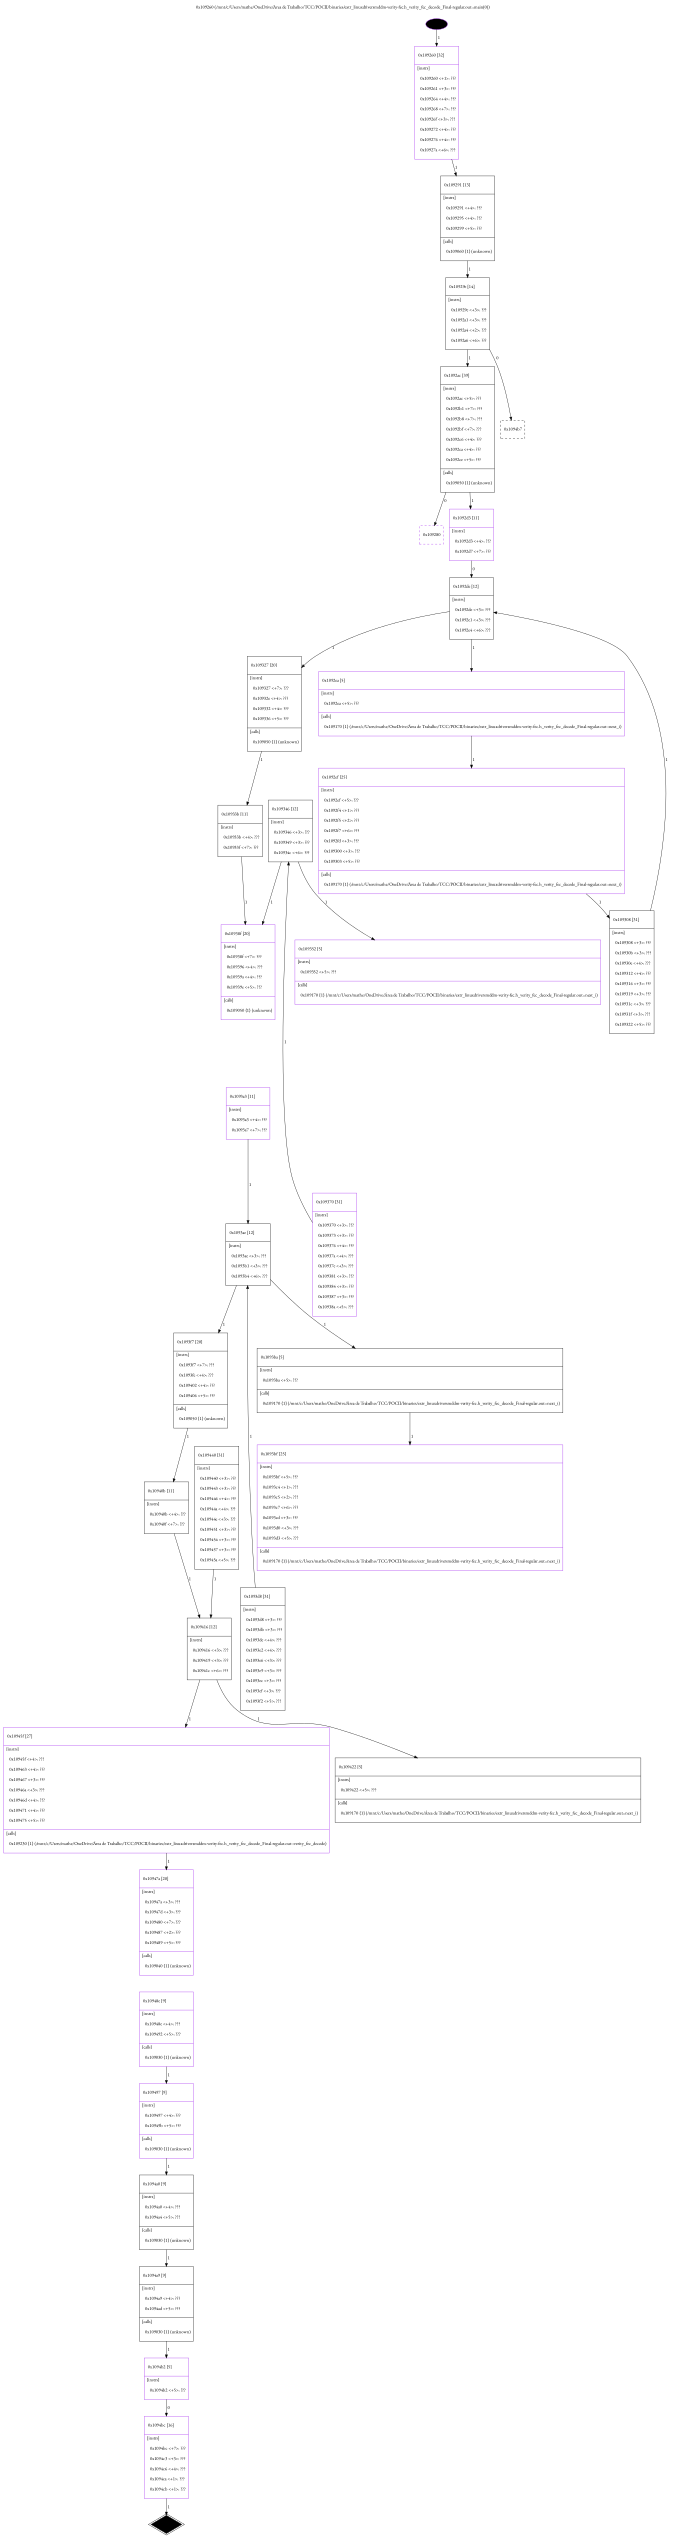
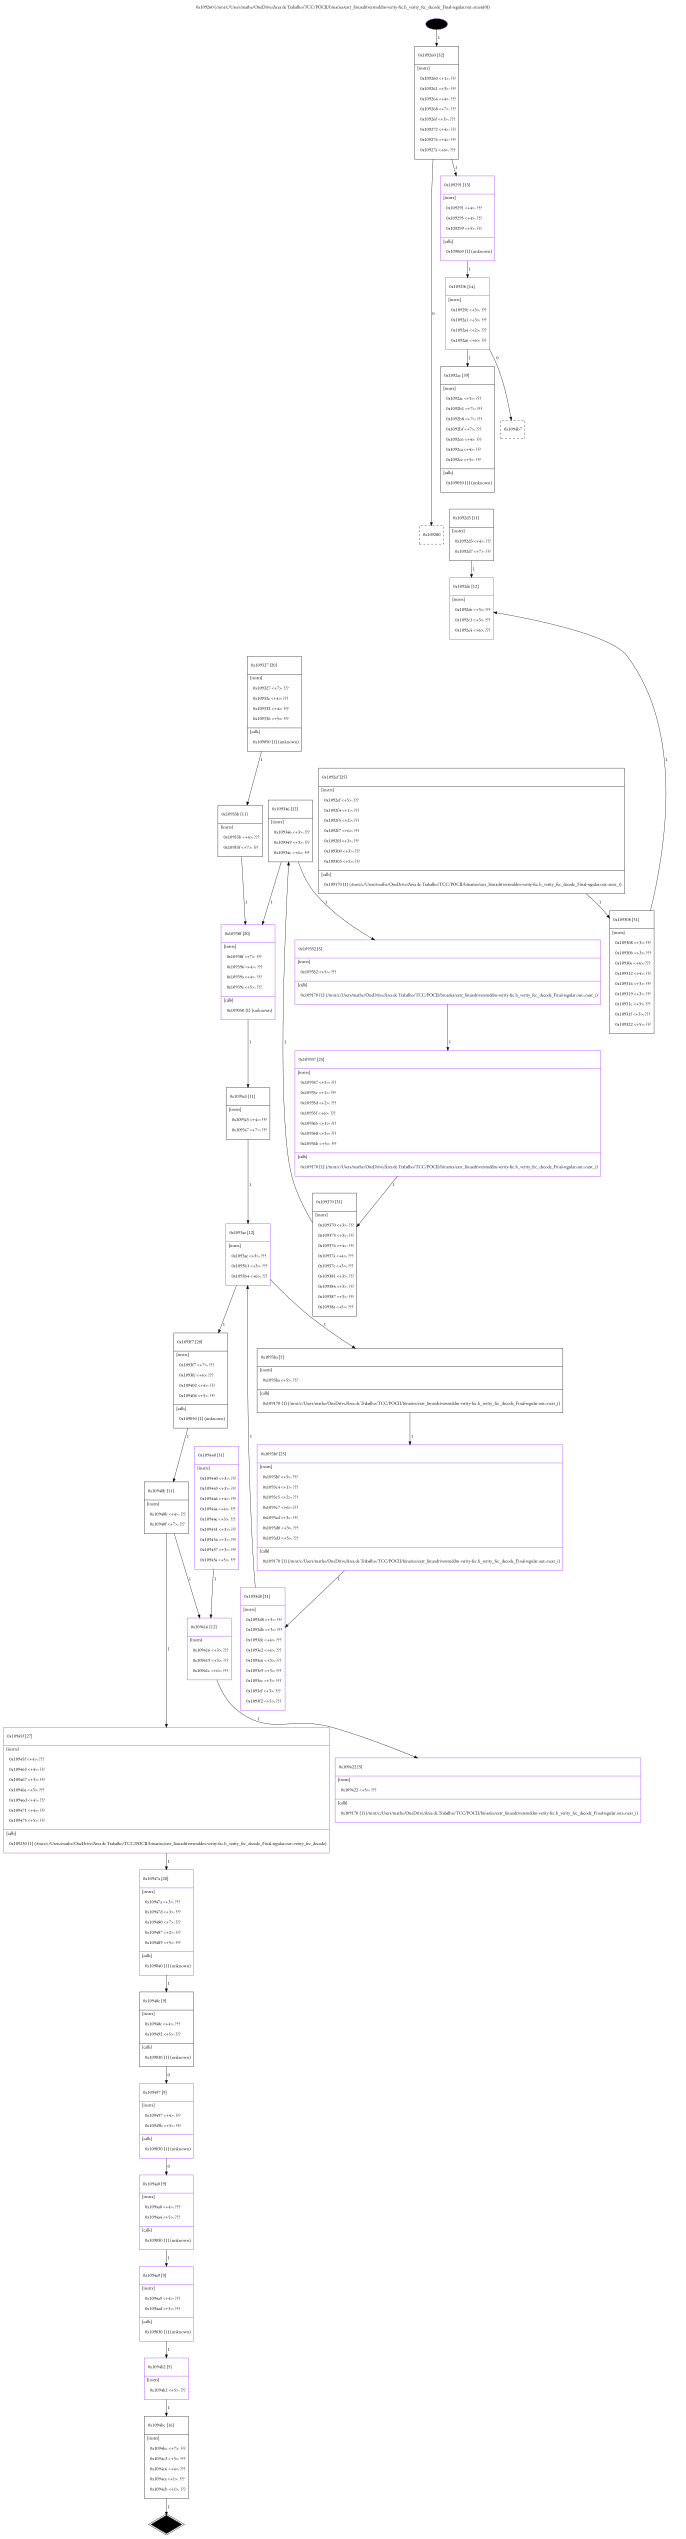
(437, 103) -> (437, 103)
(468, 218) -> (468, 218)
(468, 314) -> (468, 314)
(470, 499) -> none
(441, 507) -> (431, 341)
(431, 535) -> (431, 535)
(472, 535) -> (472, 535)
(473, 569) -> (473, 569)
(472, 608) -> (472, 608)
(373, 630) -> none
(472, 704) -> none
(472, 831) -> (472, 831)
none -> (248, 1052)
(248, 1113) -> (248, 1113)
none -> (448, 1113)
(248, 1255) -> (248, 1255)
(335, 1255) -> (335, 1255)
(217, 1508) -> (217, 1508)
none -> (316, 1598)
(209, 1649) -> (209, 1649)
(263, 1649) -> (263, 1649)
(193, 1702) -> (166, 1629)
(488, 1790) -> (488, 1790)
none -> (166, 1982)
(166, 2029) -> (166, 2029)
(168, 2075) -> (168, 2075)
(168, 2167) -> (168, 2167)
(166, 2212) -> (166, 2212)
(166, 2304) -> (166, 2304)
(168, 2408) -> (168, 2408)
(166, 2457) -> (166, 2457)
